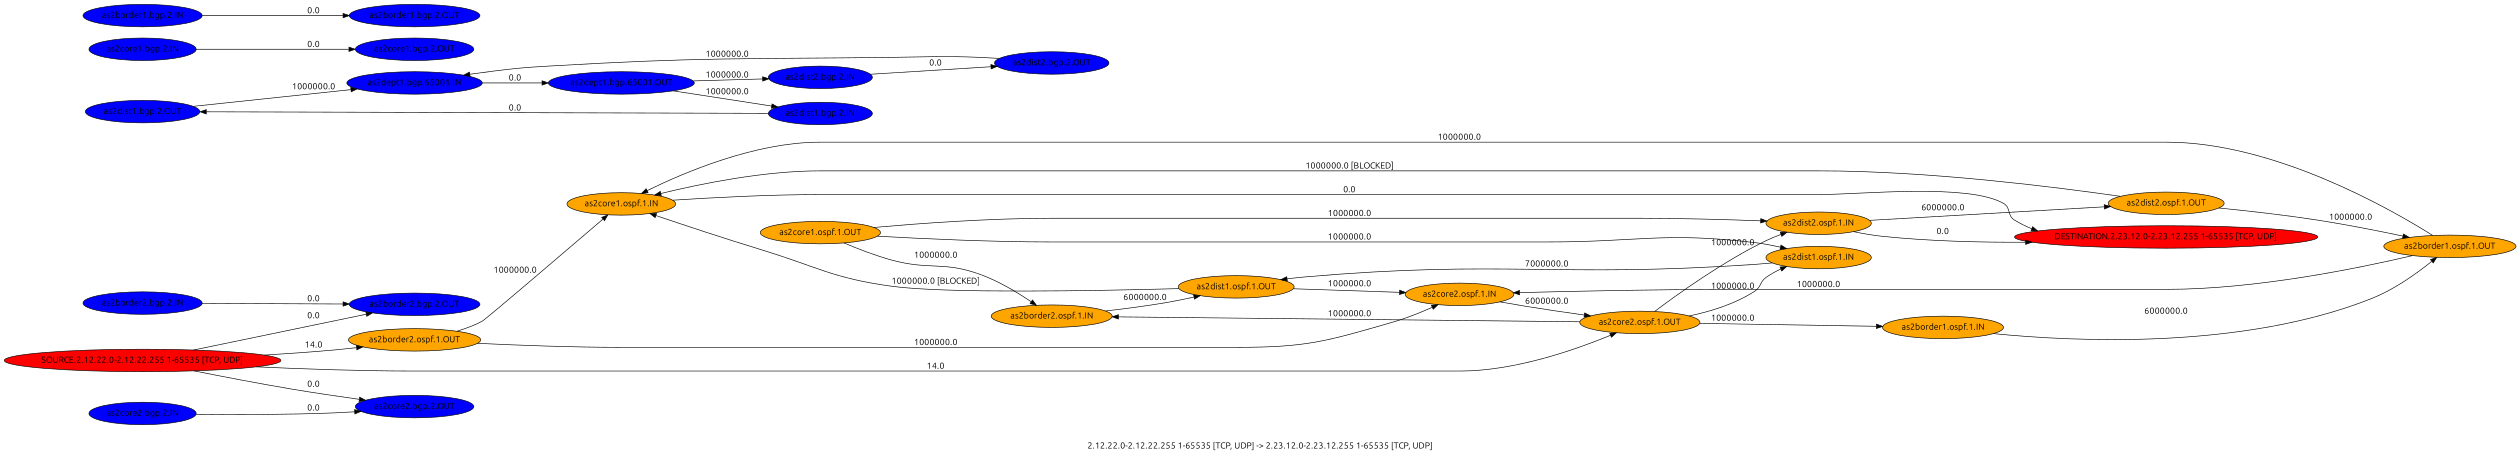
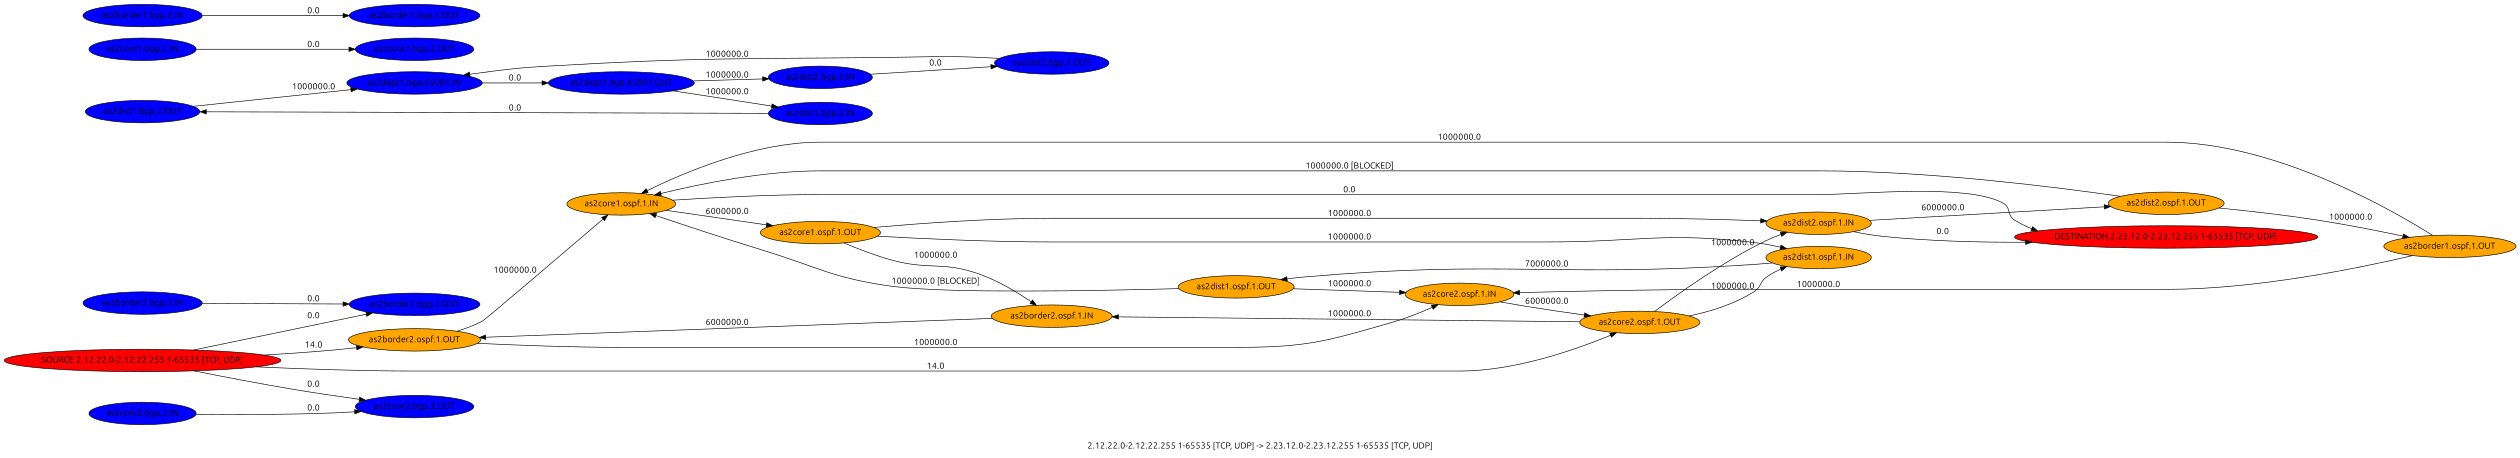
none -> (716, 218)
(1150, 305) -> (739, 328)
(1943, 327) -> none
